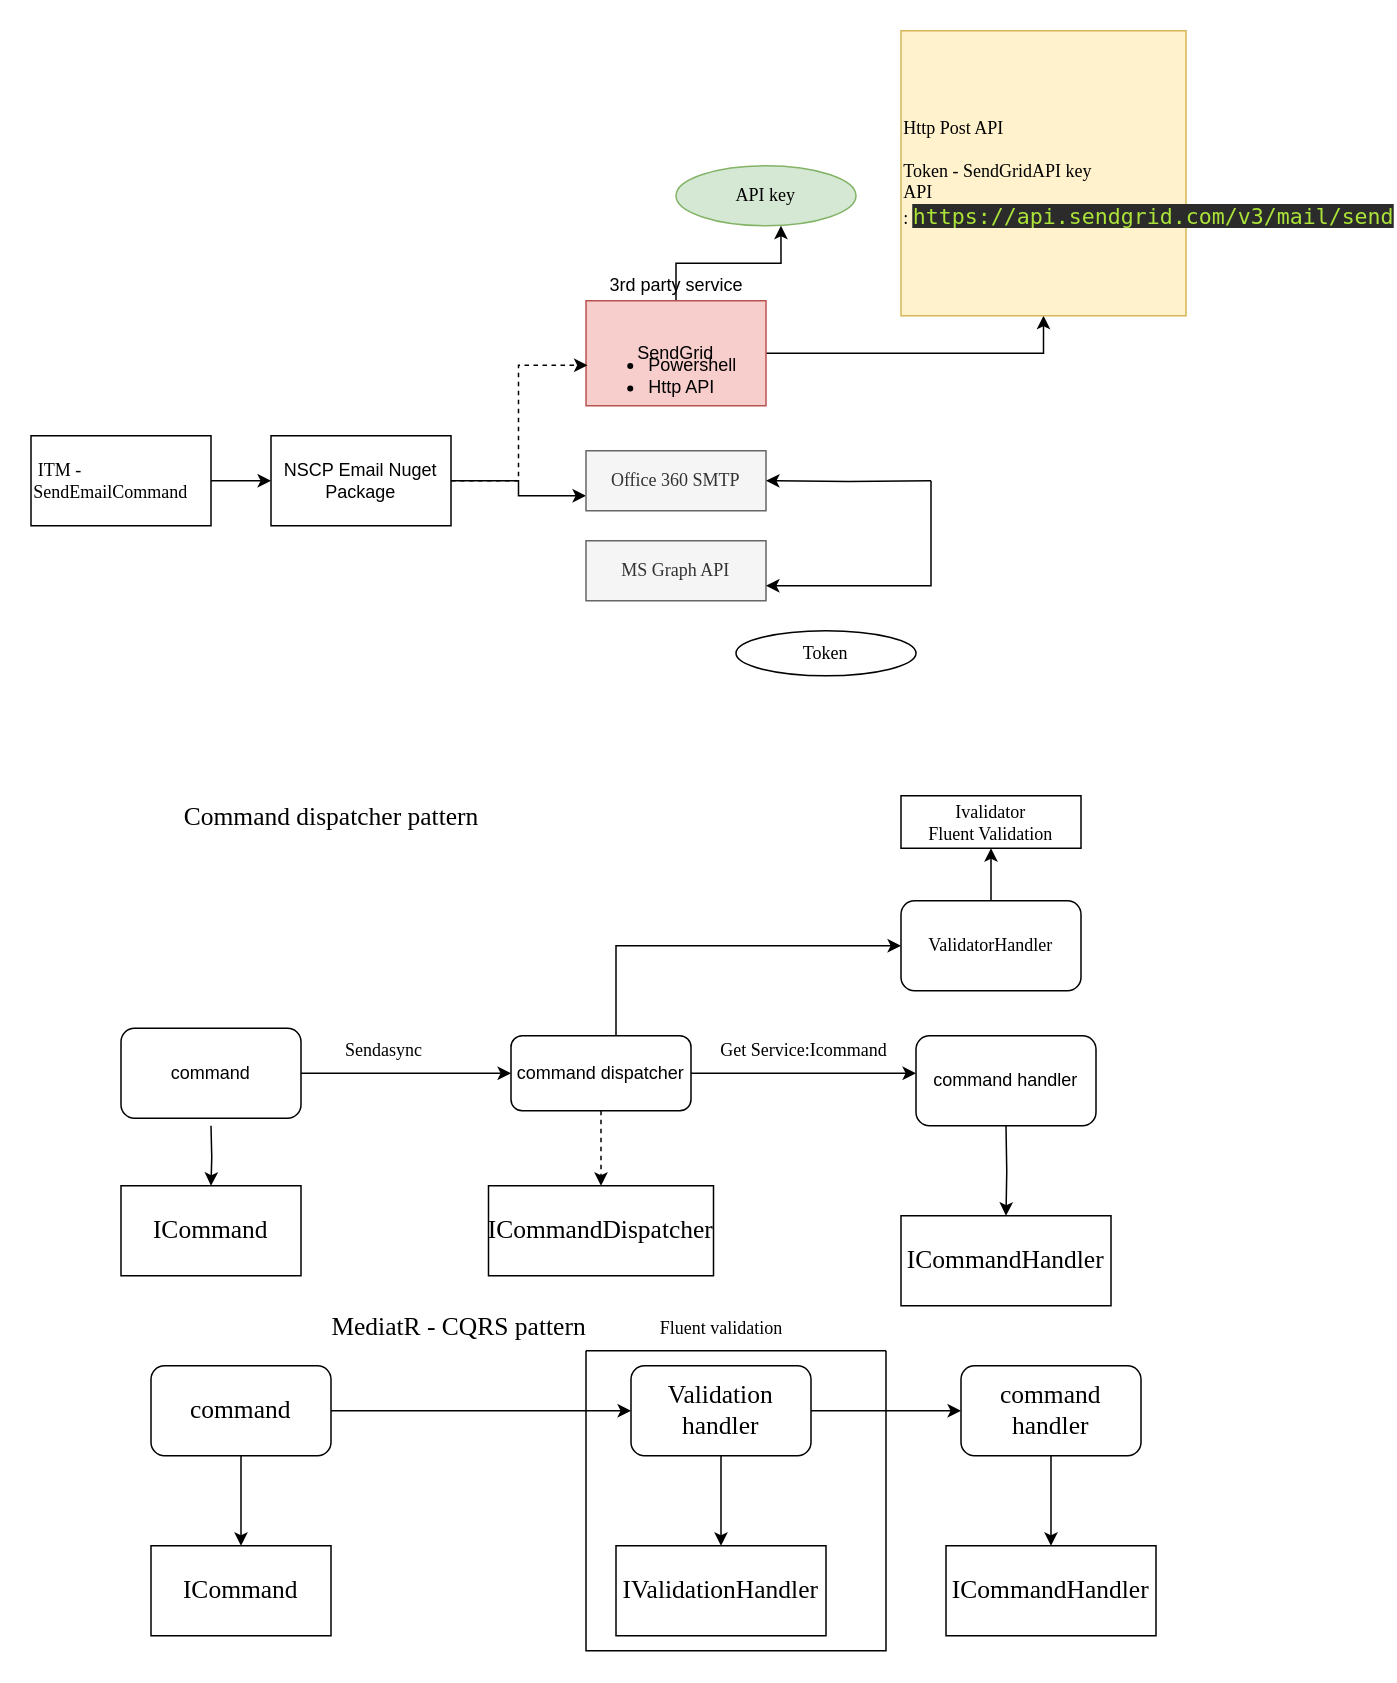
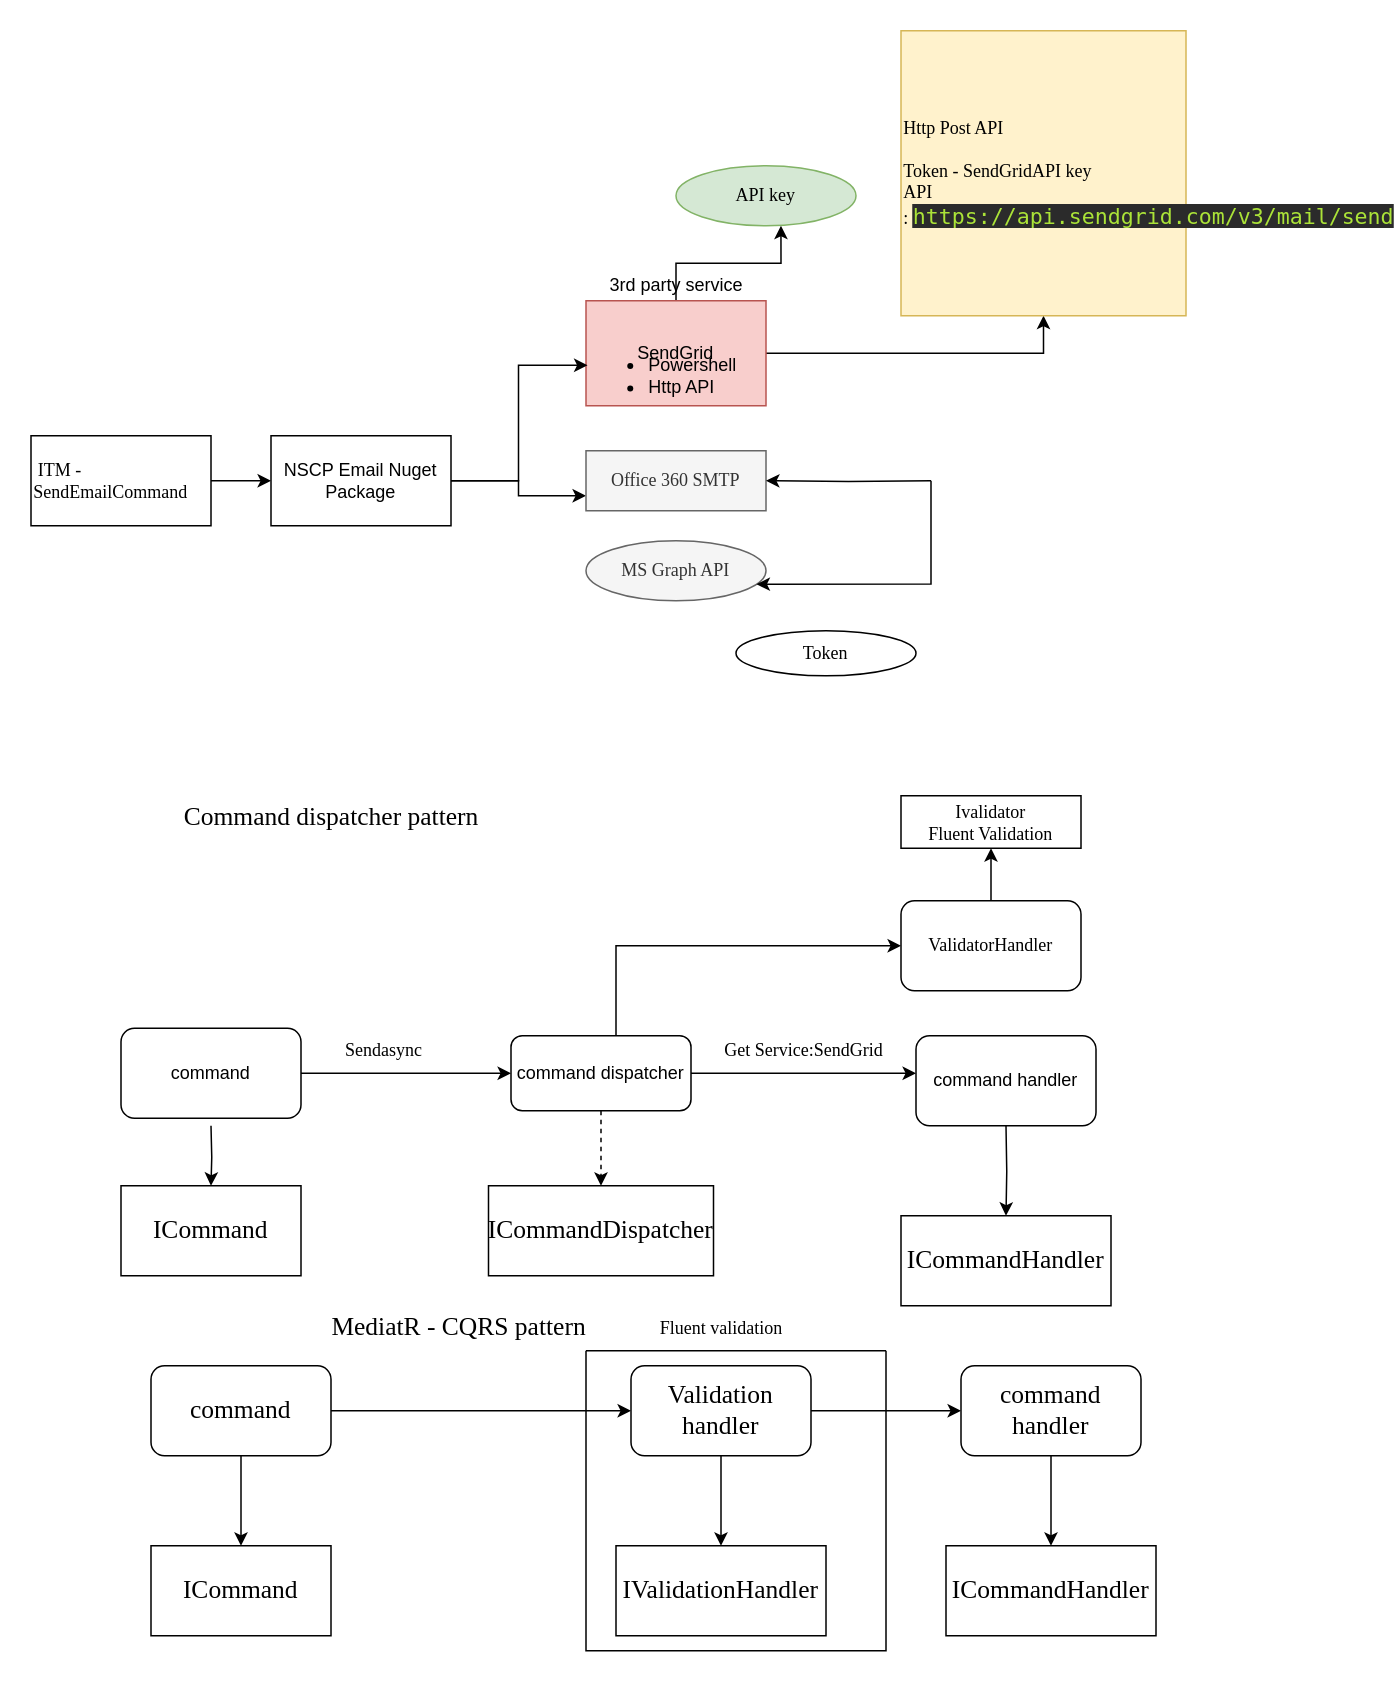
(518, 392) -> (518, 392)
(676, 571) -> (676, 571)
(804, 1051) -> (804, 1051)
